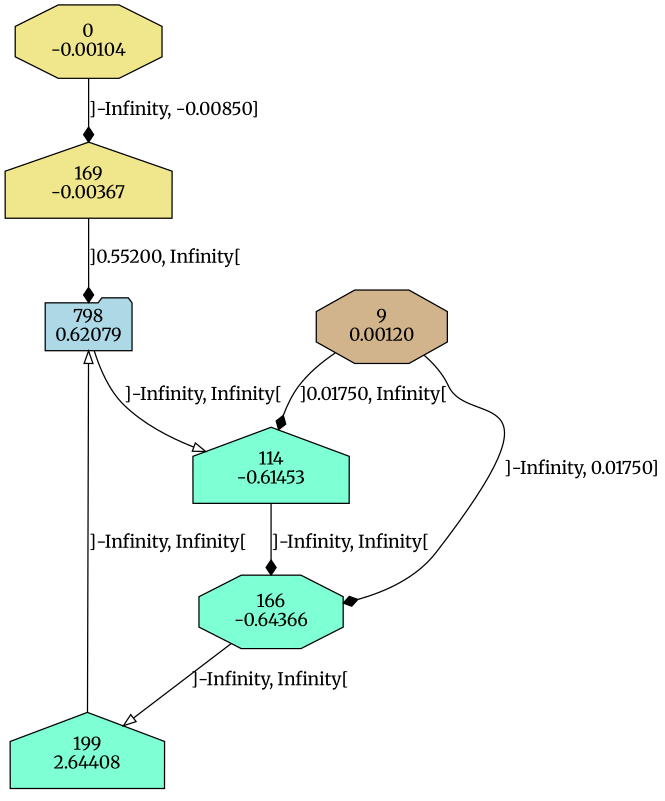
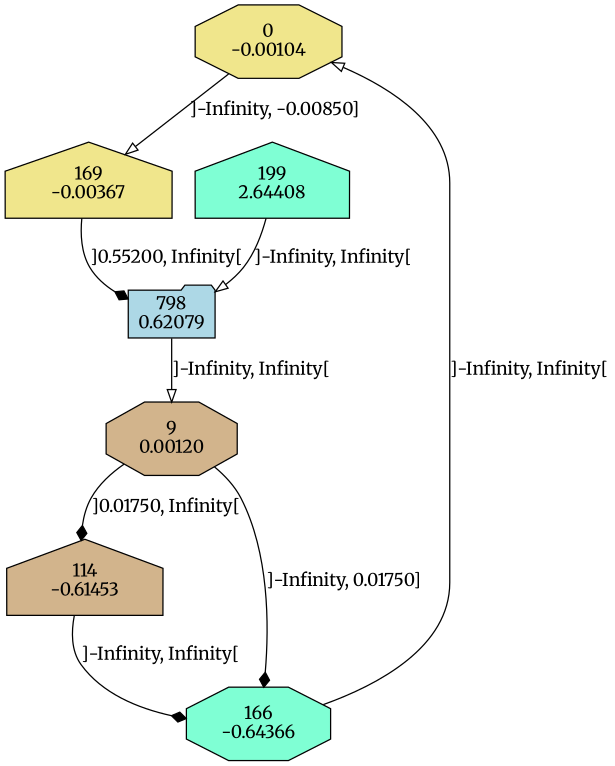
(89, 103) -> (182, 110)
(131, 412) -> (172, 364)
(271, 469) -> (85, 581)
(182, 681) -> (450, 393)
